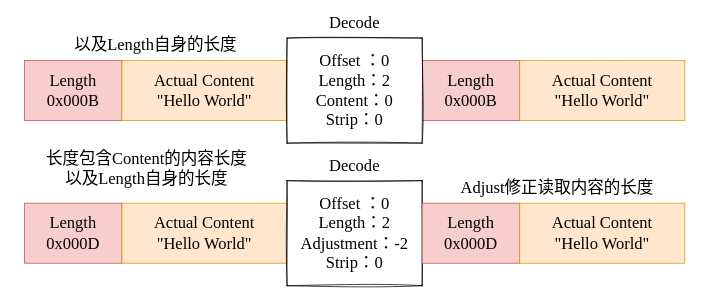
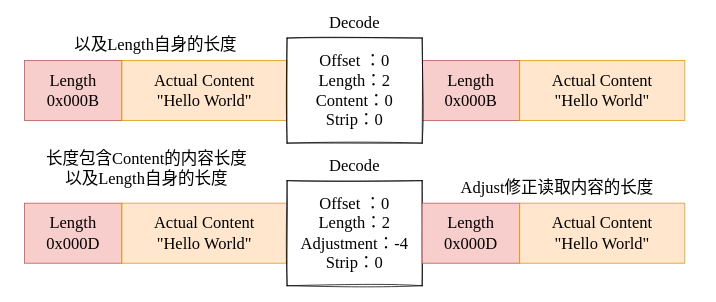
(354, 233) -> (354, 233)
